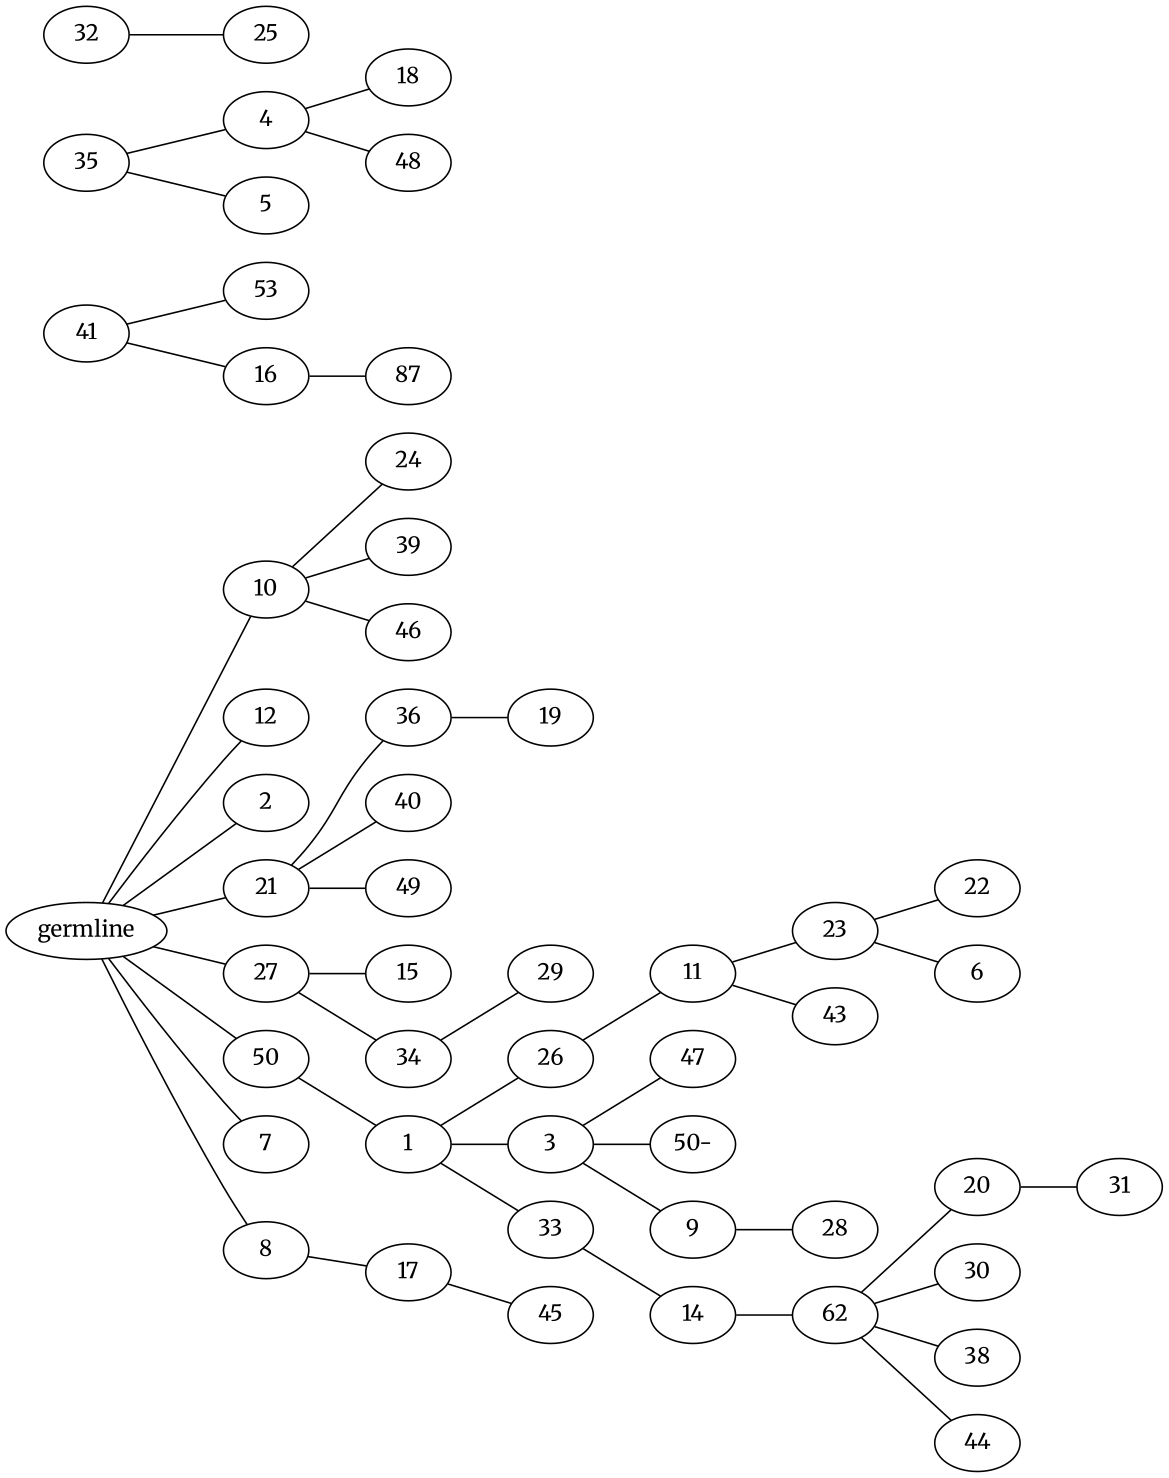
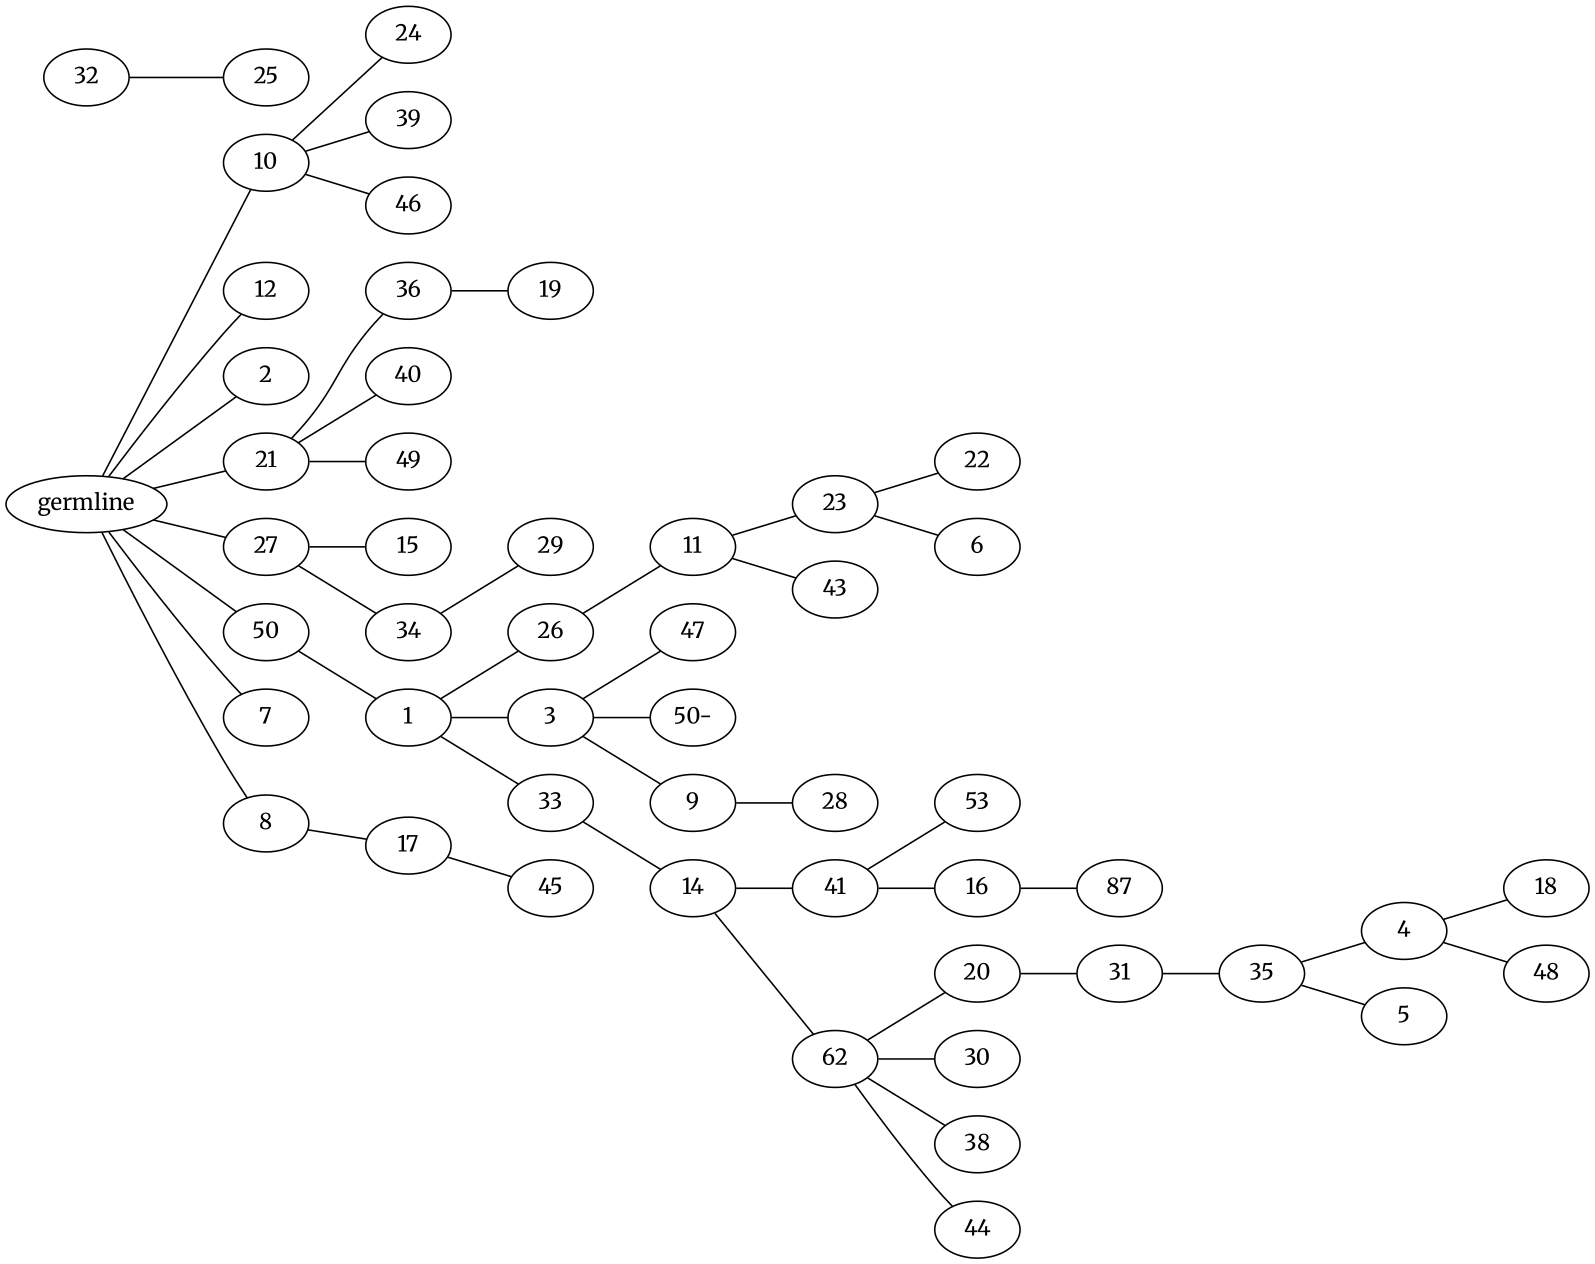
none -> (764, 888)
none -> (1191, 974)
